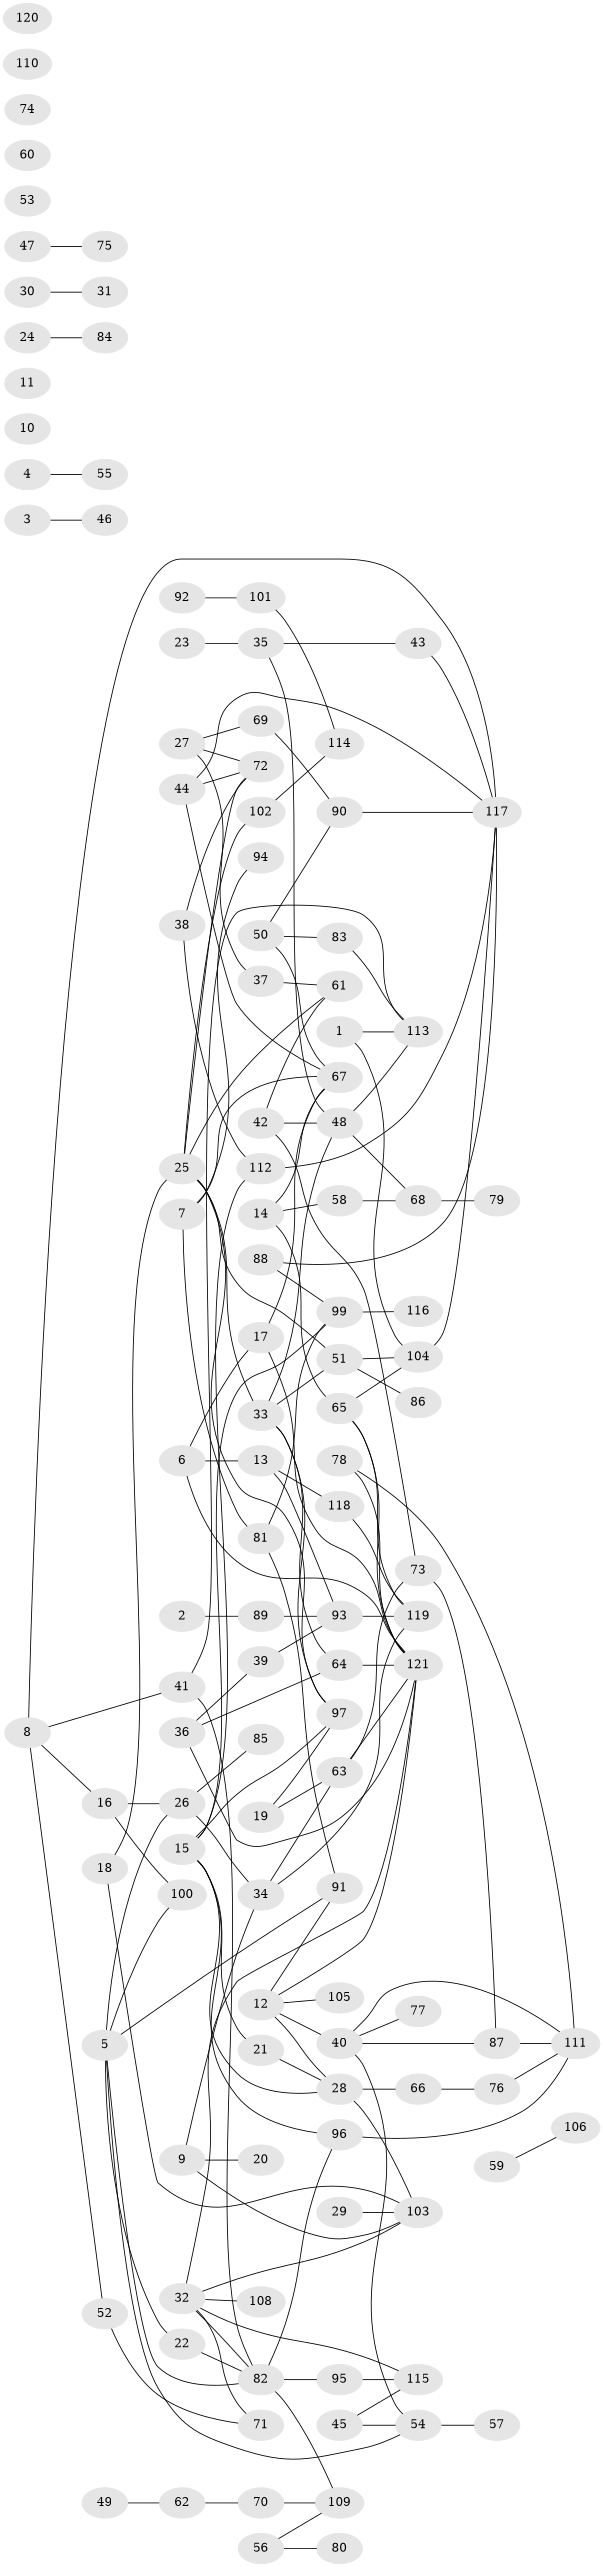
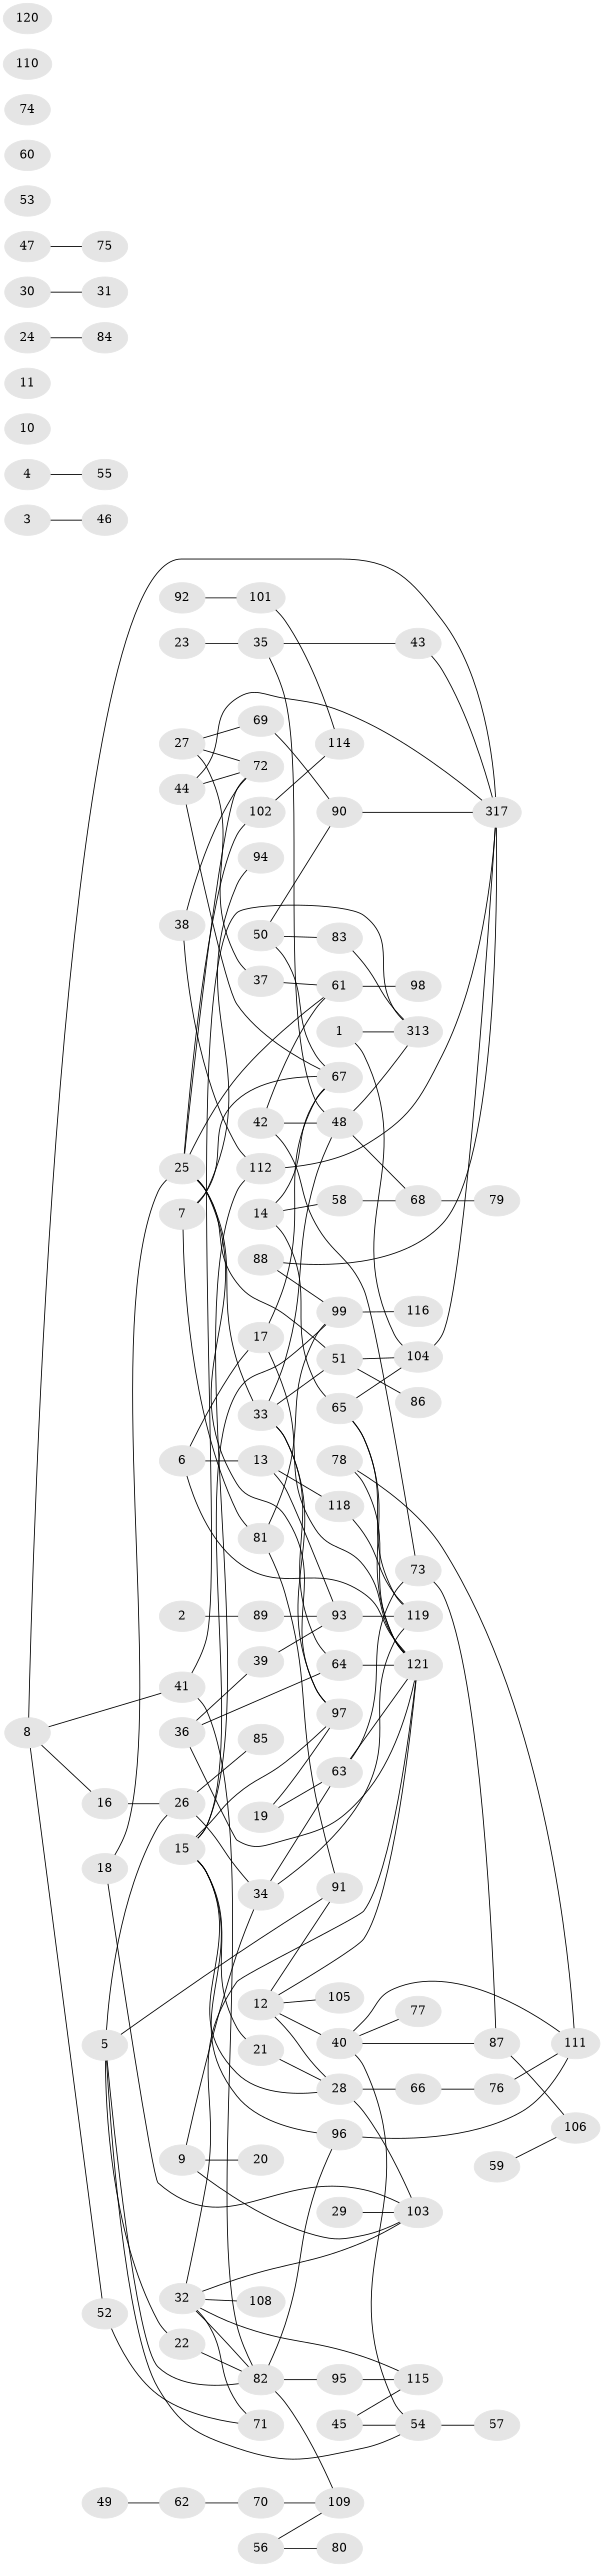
(497, 812) -> (497, 812)
none -> (418, 986)
(418, 1032) -> (418, 1032)
(182, 1895) -> none
(536, 2044) -> (538, 2085)
